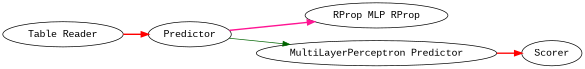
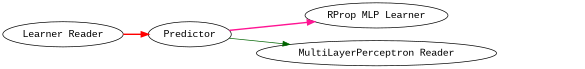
(377, 15) -> (377, 15)
(63, 34) -> (63, 34)
(377, 53) -> (377, 53)
(552, 53) -> none
